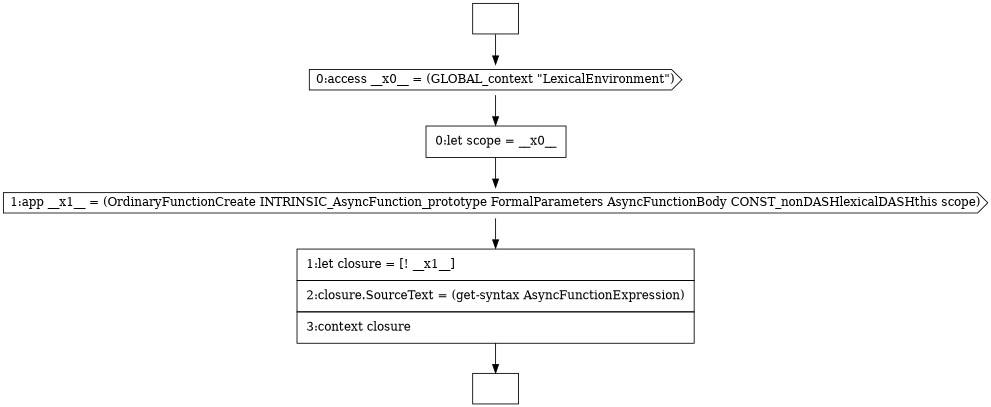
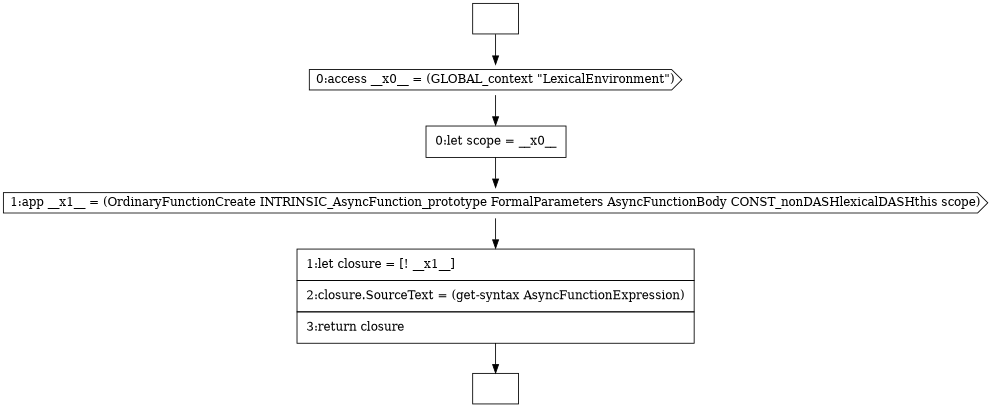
(359, 327) -> (356, 327)
